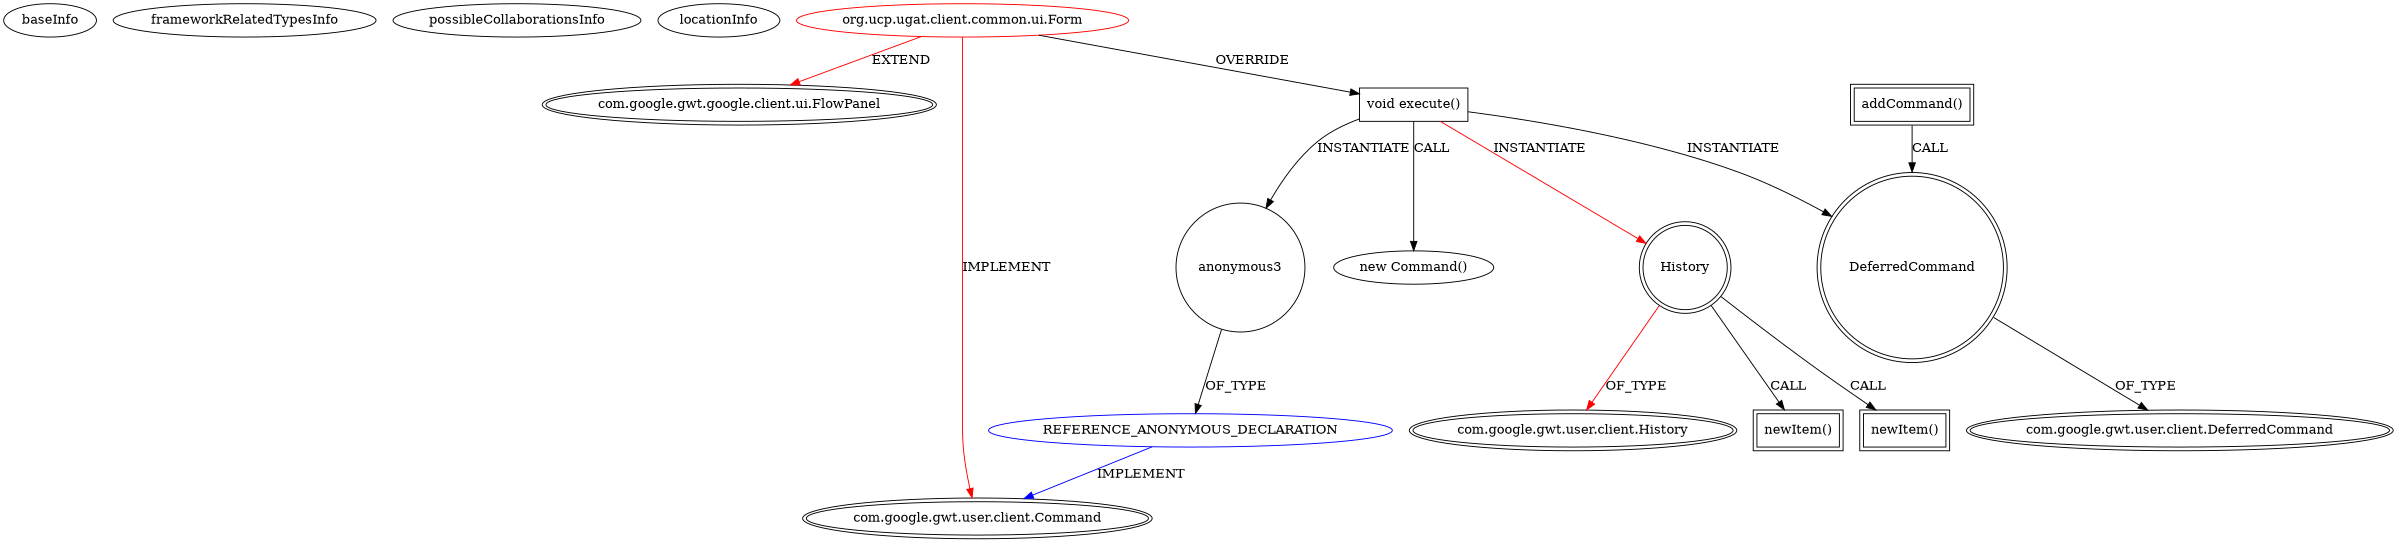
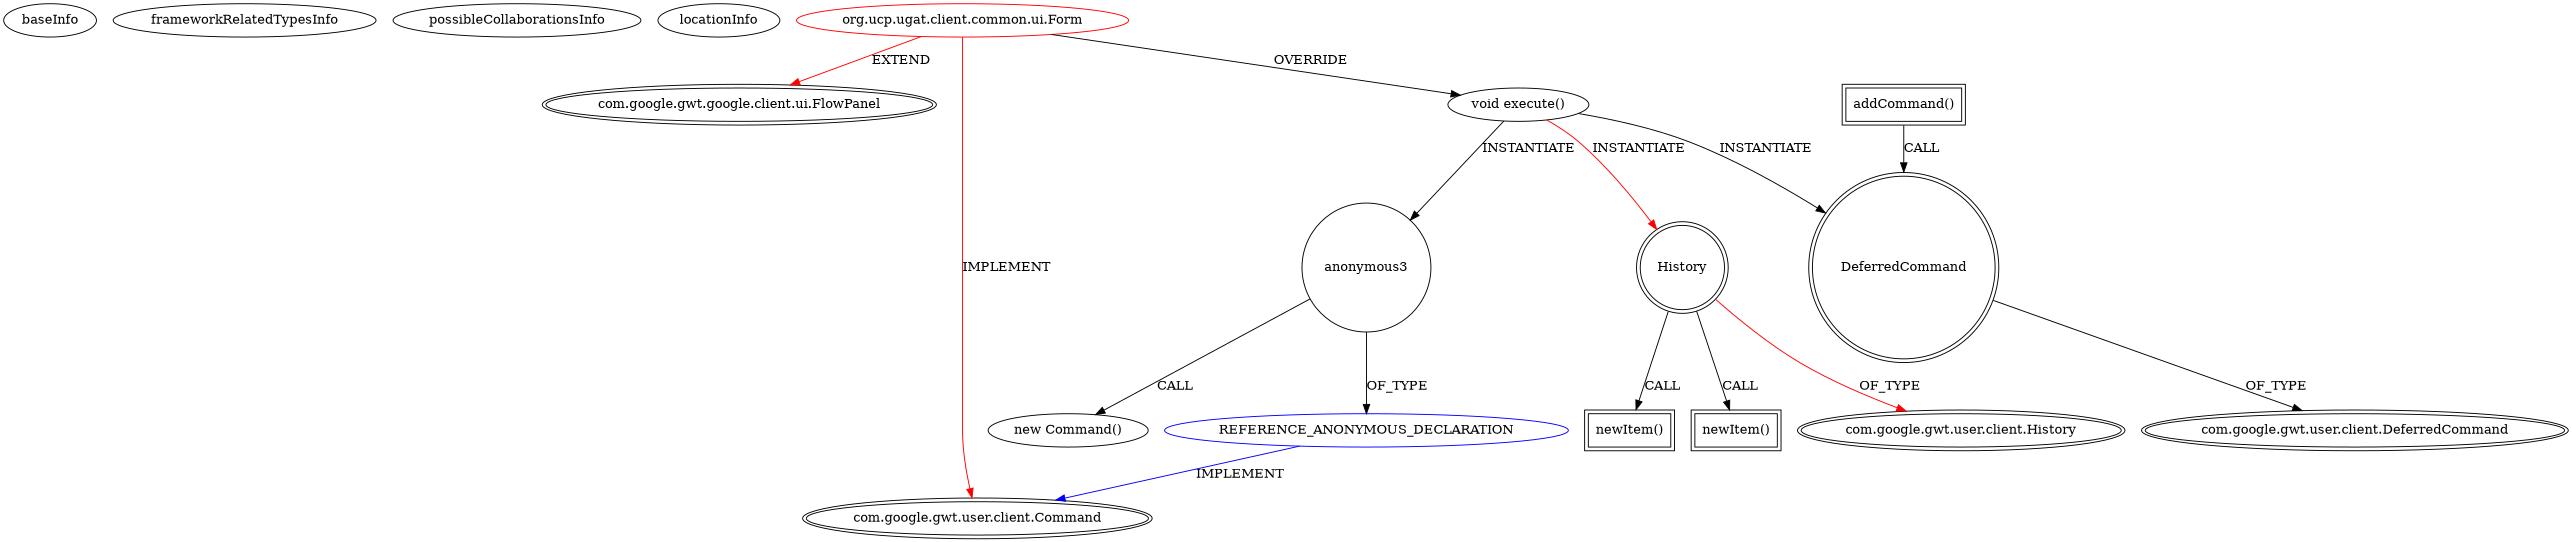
(1414, 105) -> (1518, 105)
(1414, 181) -> (1207, 354)
